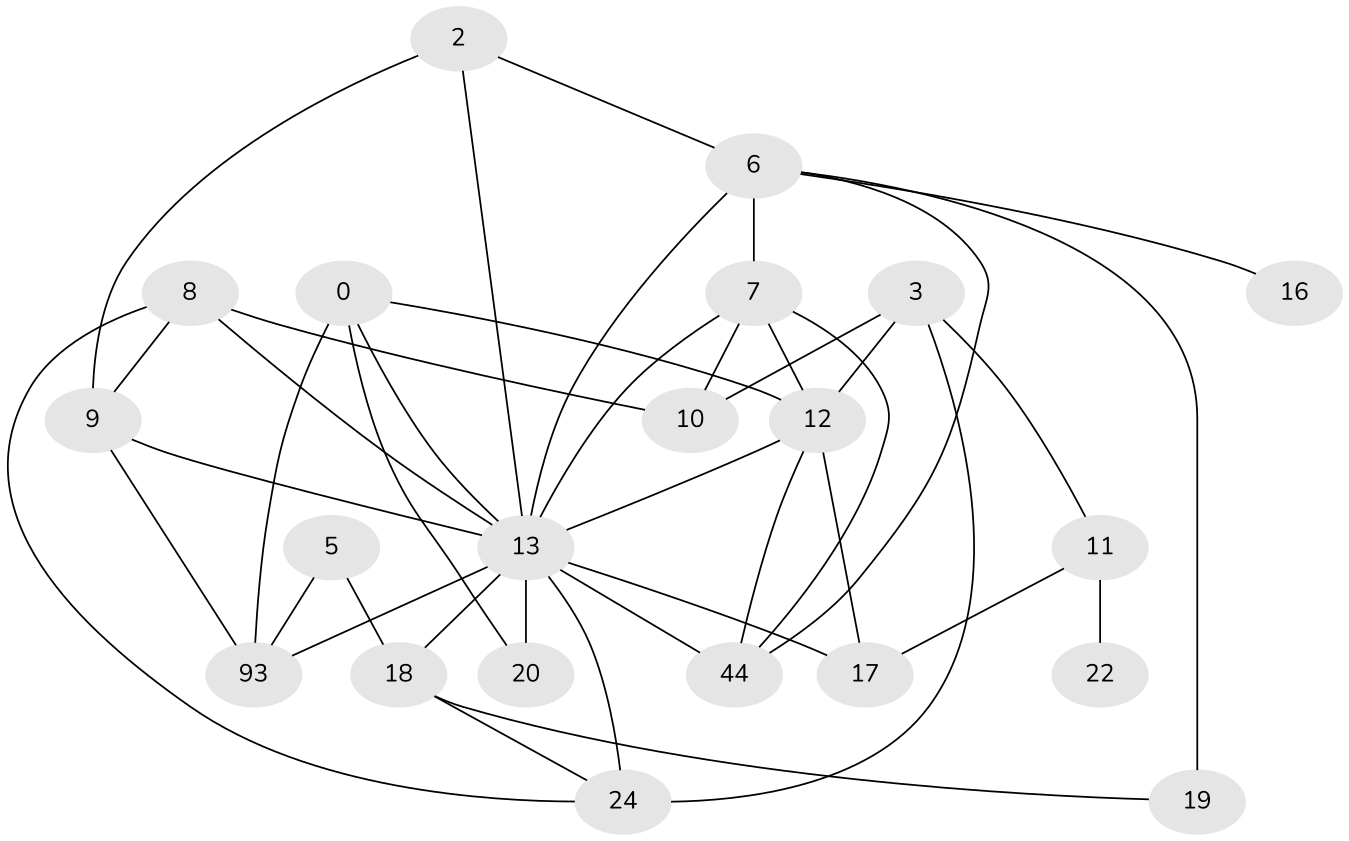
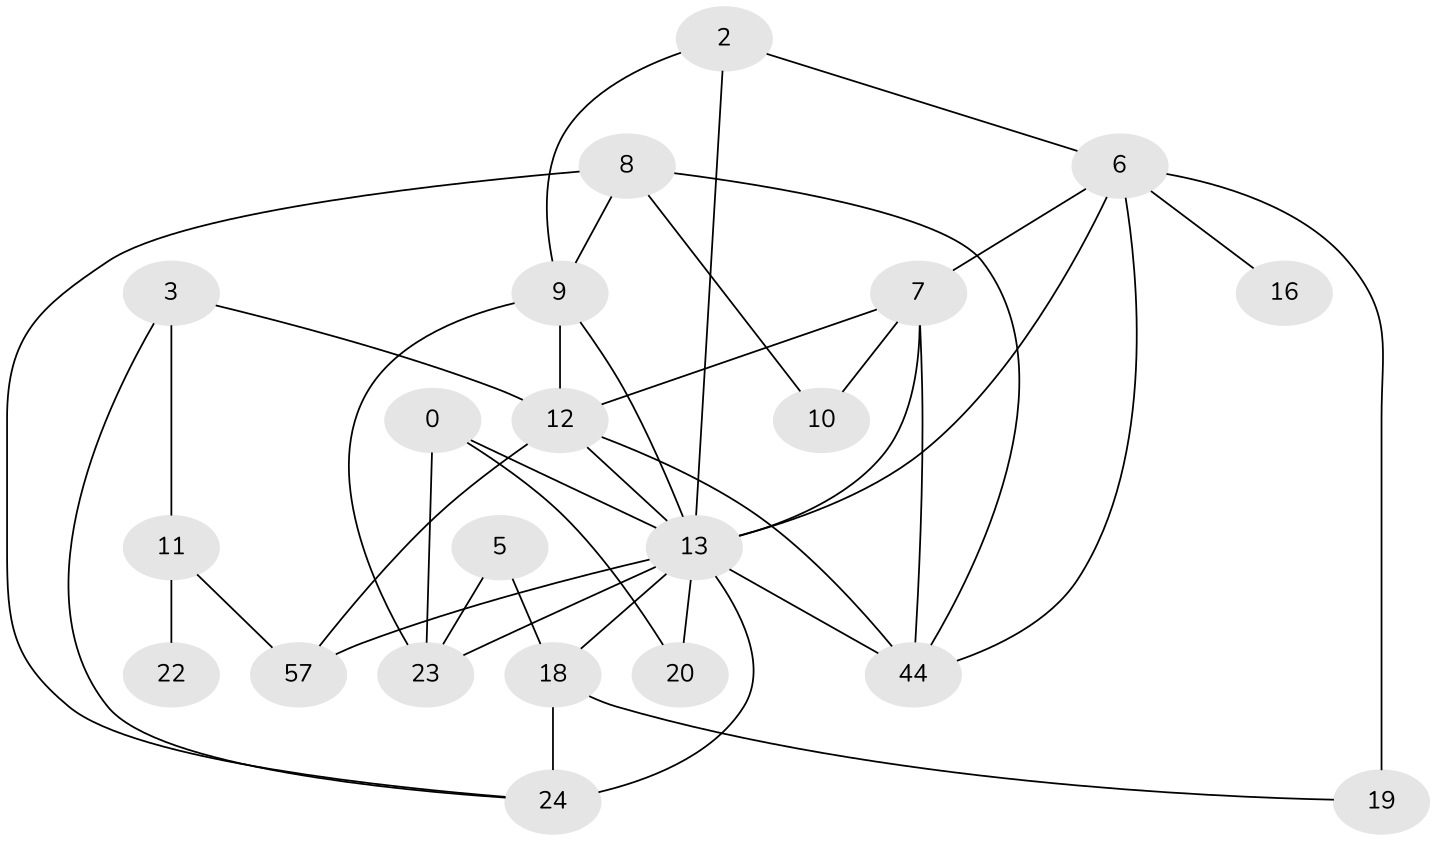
(578, 340) -> (560, 357)
(803, 357) -> none
(351, 427) -> (1002, 298)
(254, 675) -> (426, 675)
(865, 675) -> (299, 675)
